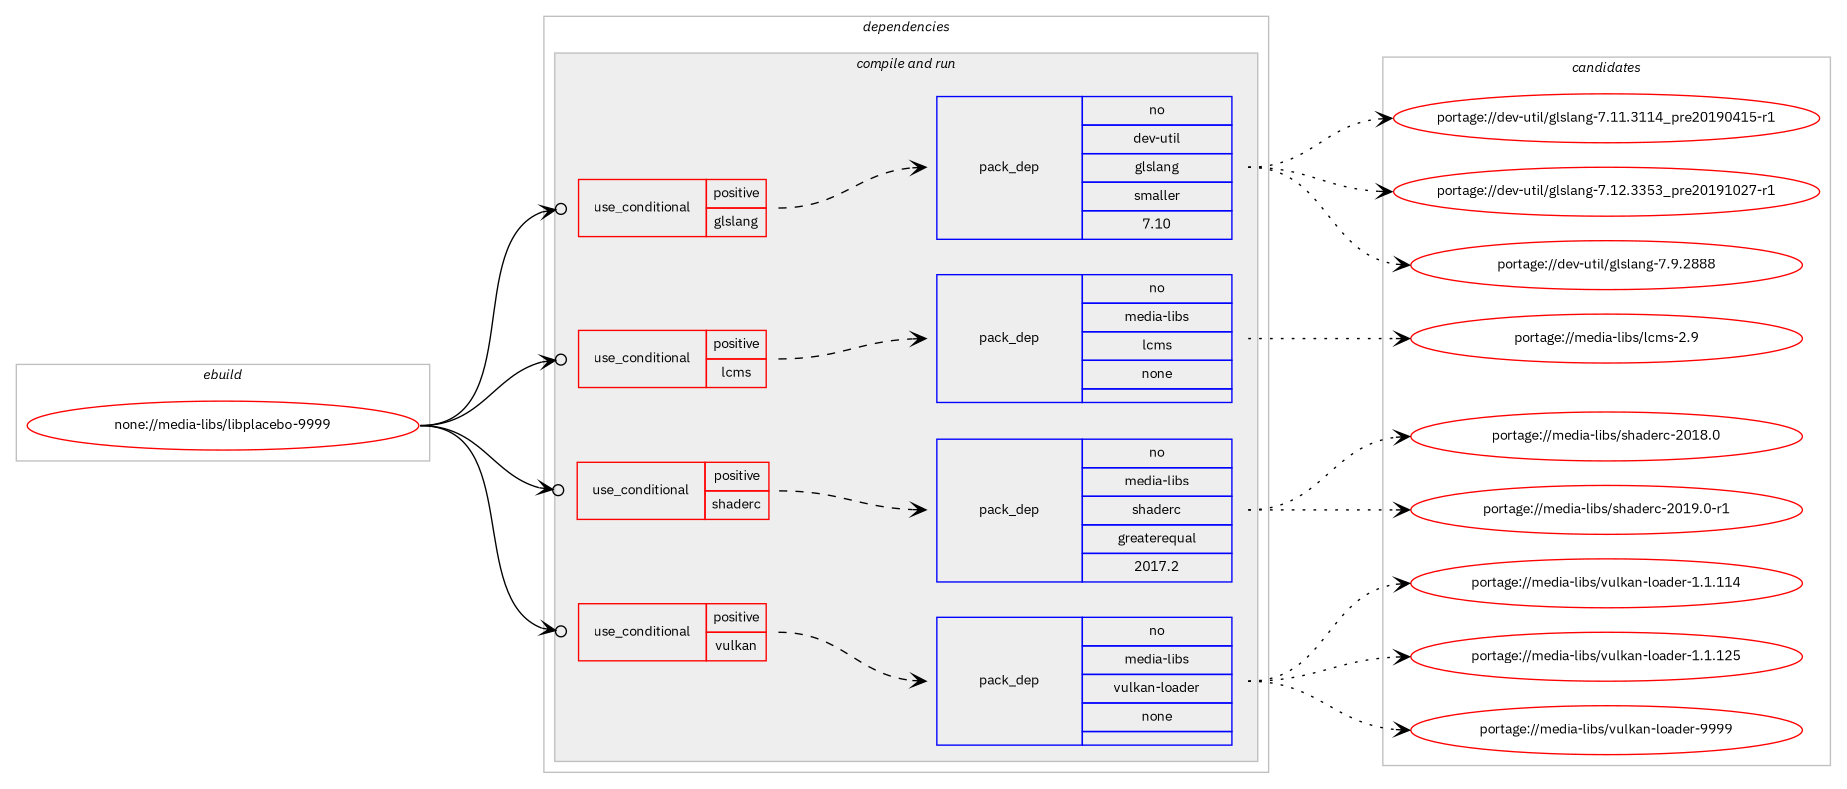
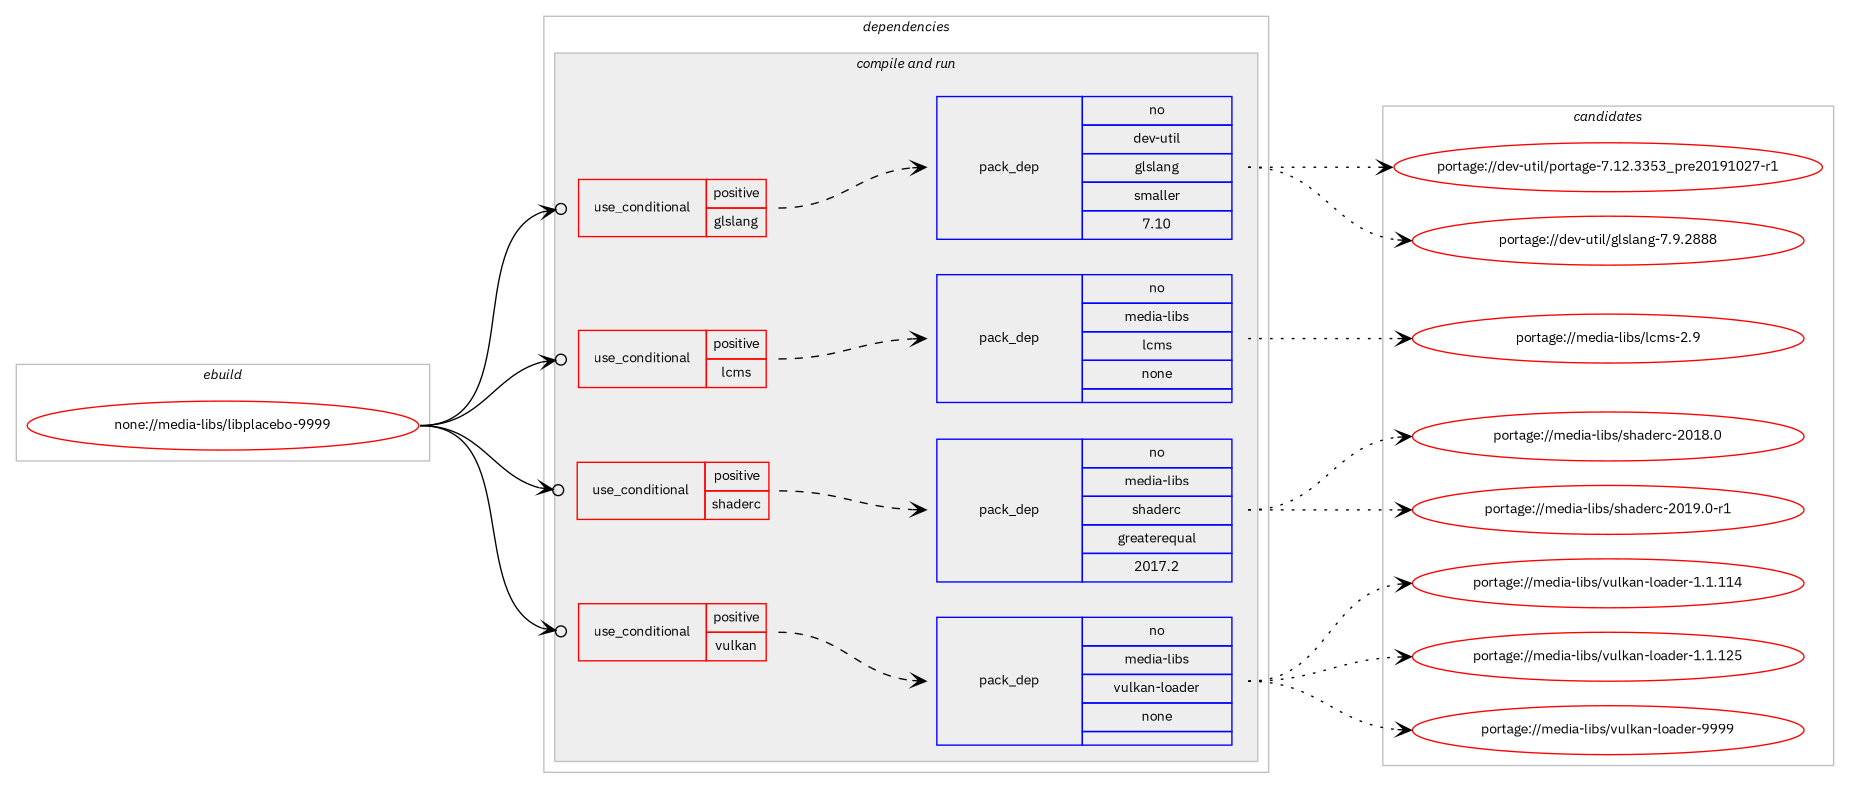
(1607, 118) -> none
(1607, 192) -> (1608, 167)
